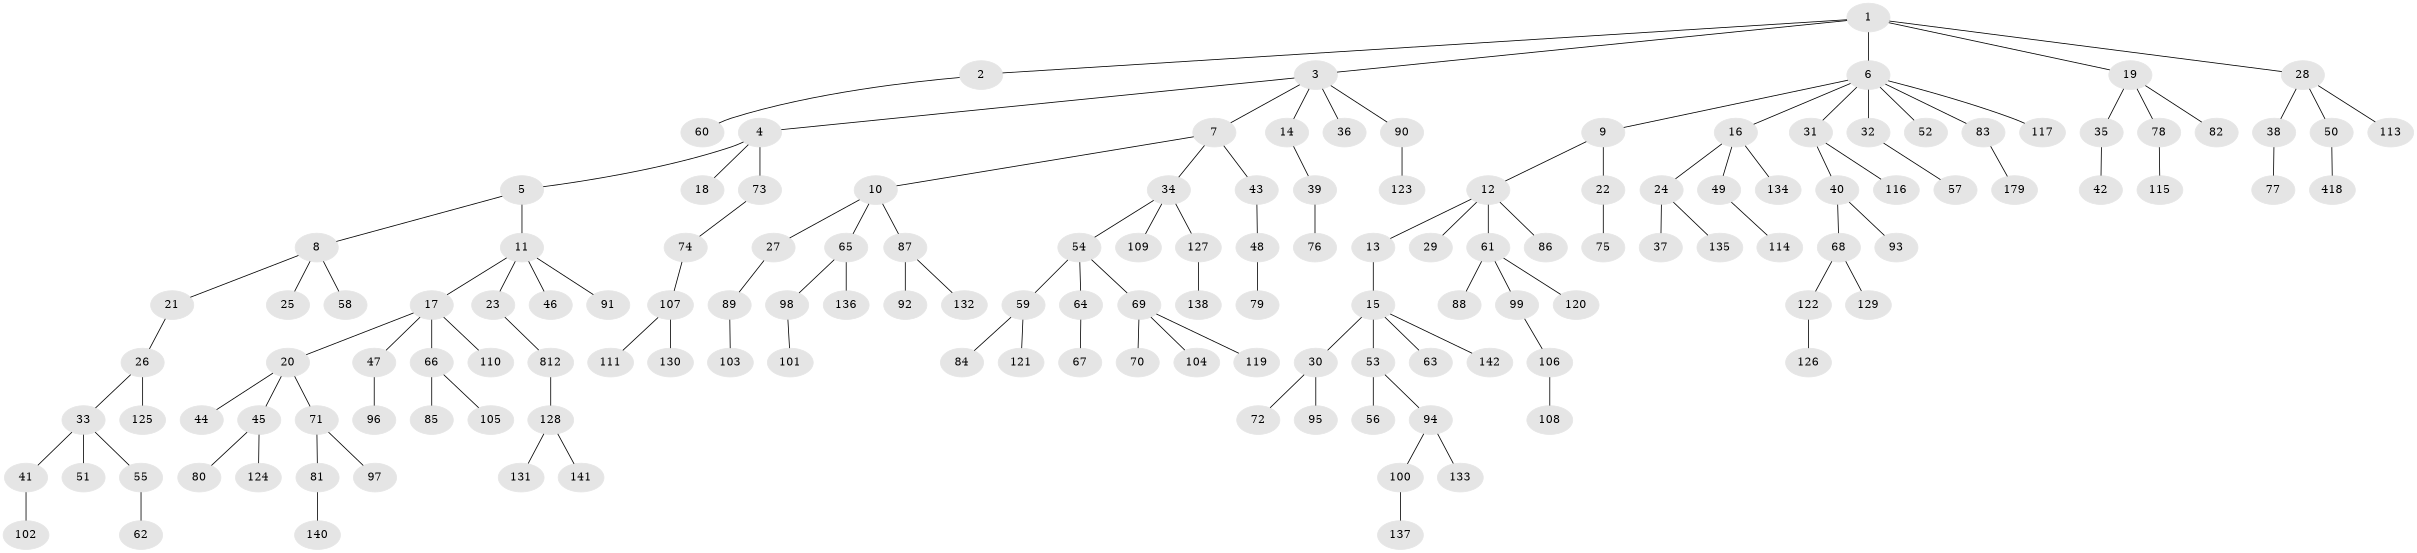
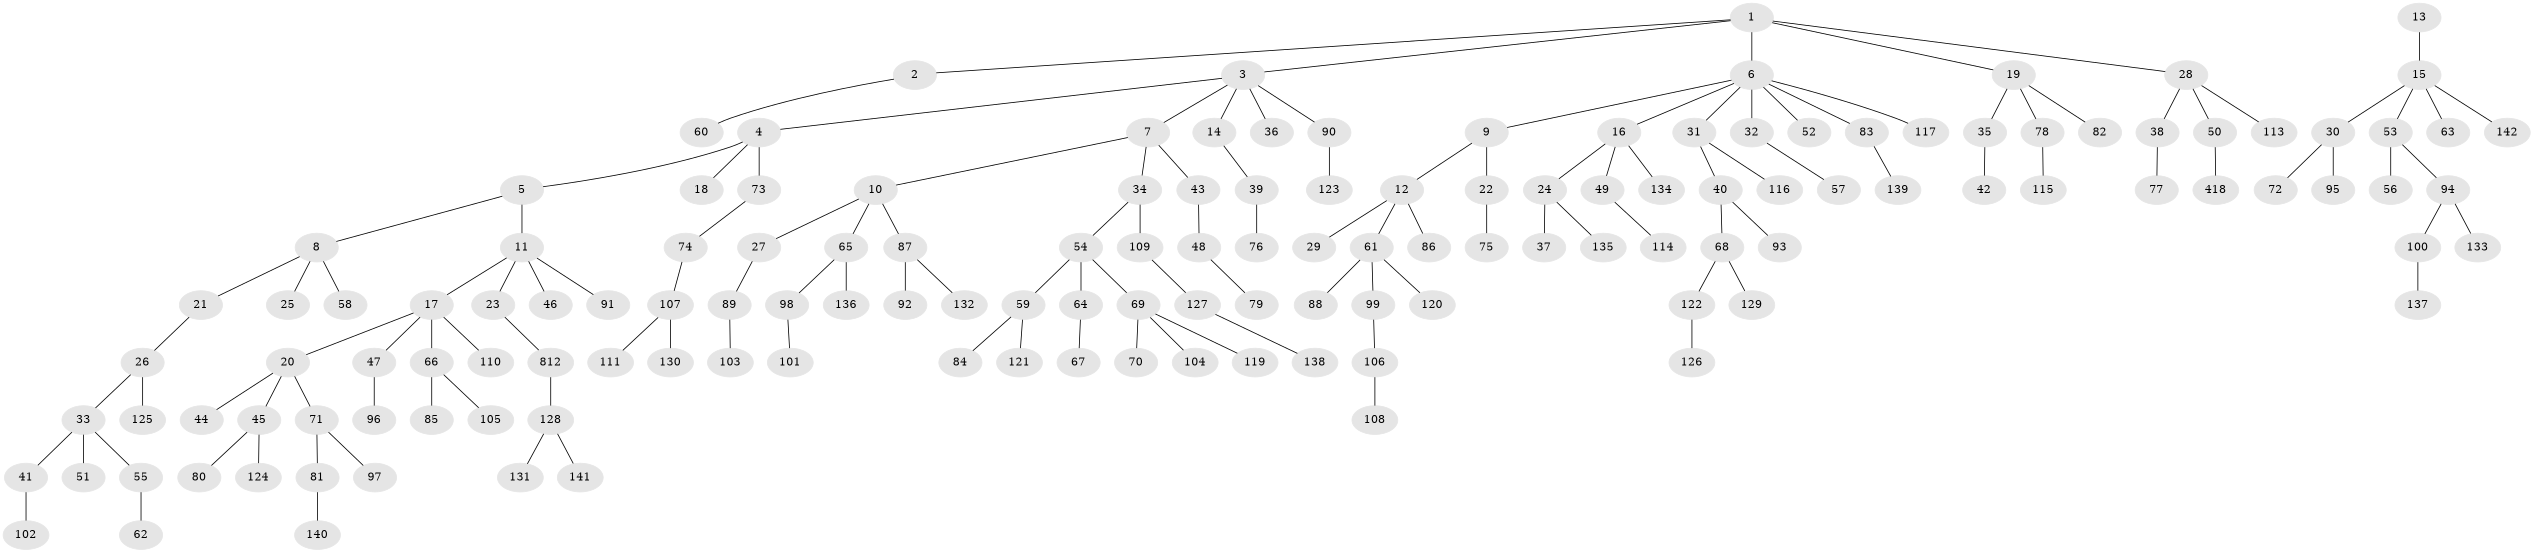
(2015, 190) -> (1898, 190)
(1184, 219) -> (1169, 276)
(1431, 219) -> none
